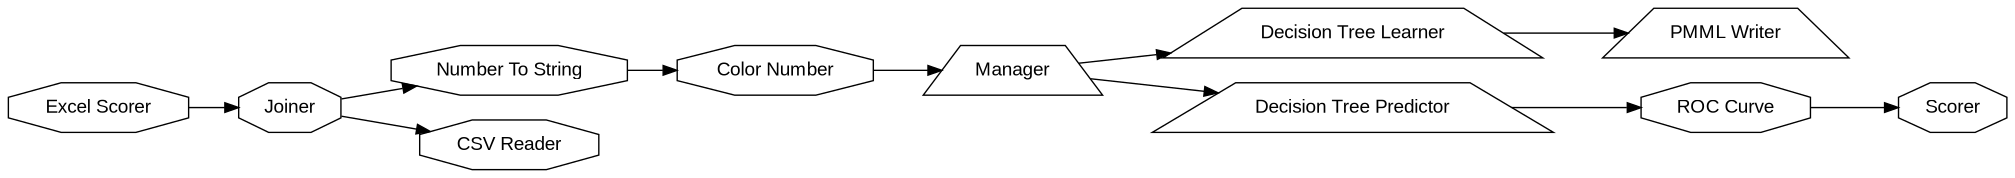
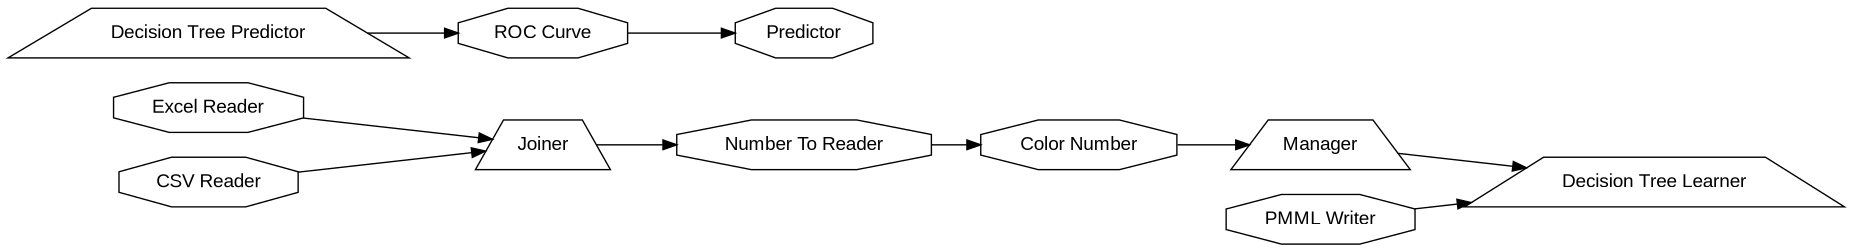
(1559, 33) -> (1436, 206)
(1726, 33) -> (1321, 219)
(509, 70) -> (804, 145)
(1147, 85) -> none
(99, 108) -> (209, 108)
(290, 108) -> (543, 145)
(1953, 108) -> (804, 33)
(379, 123) -> (385, 162)
